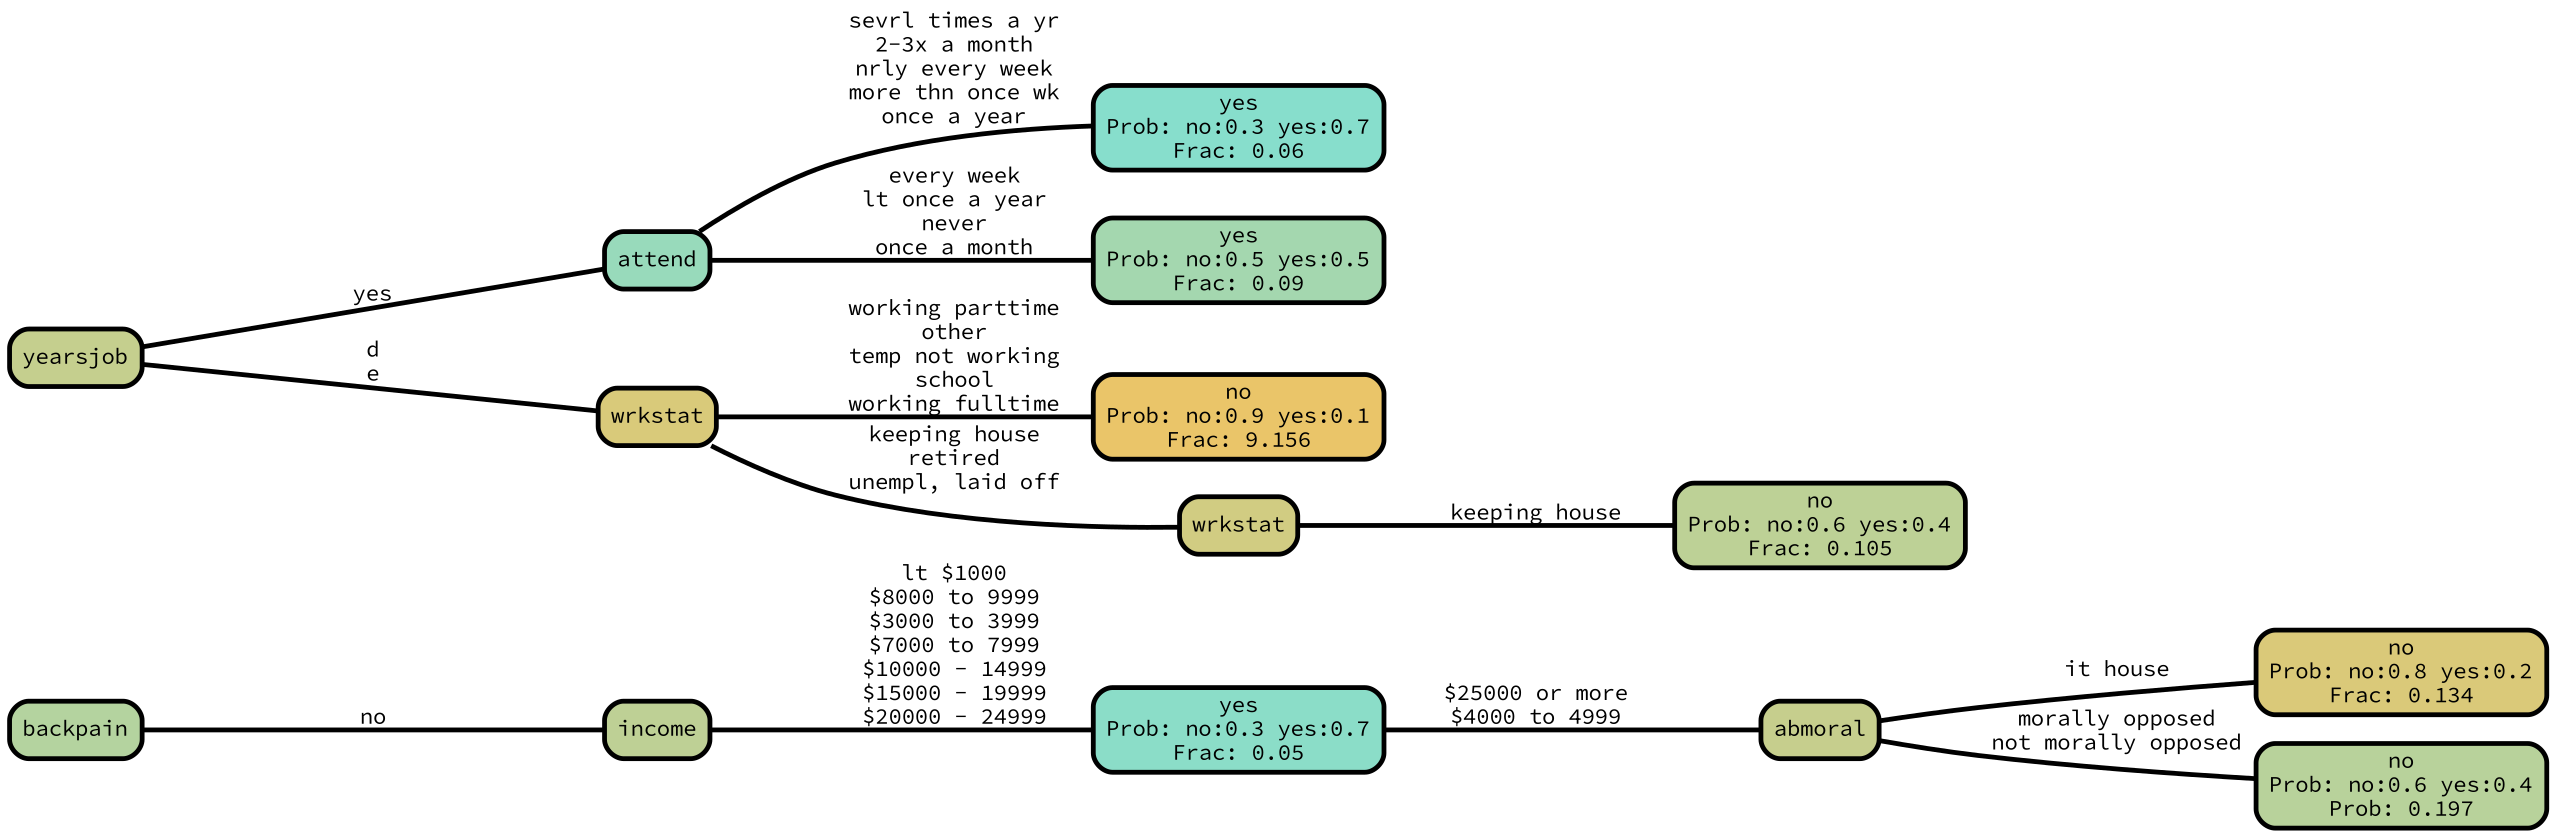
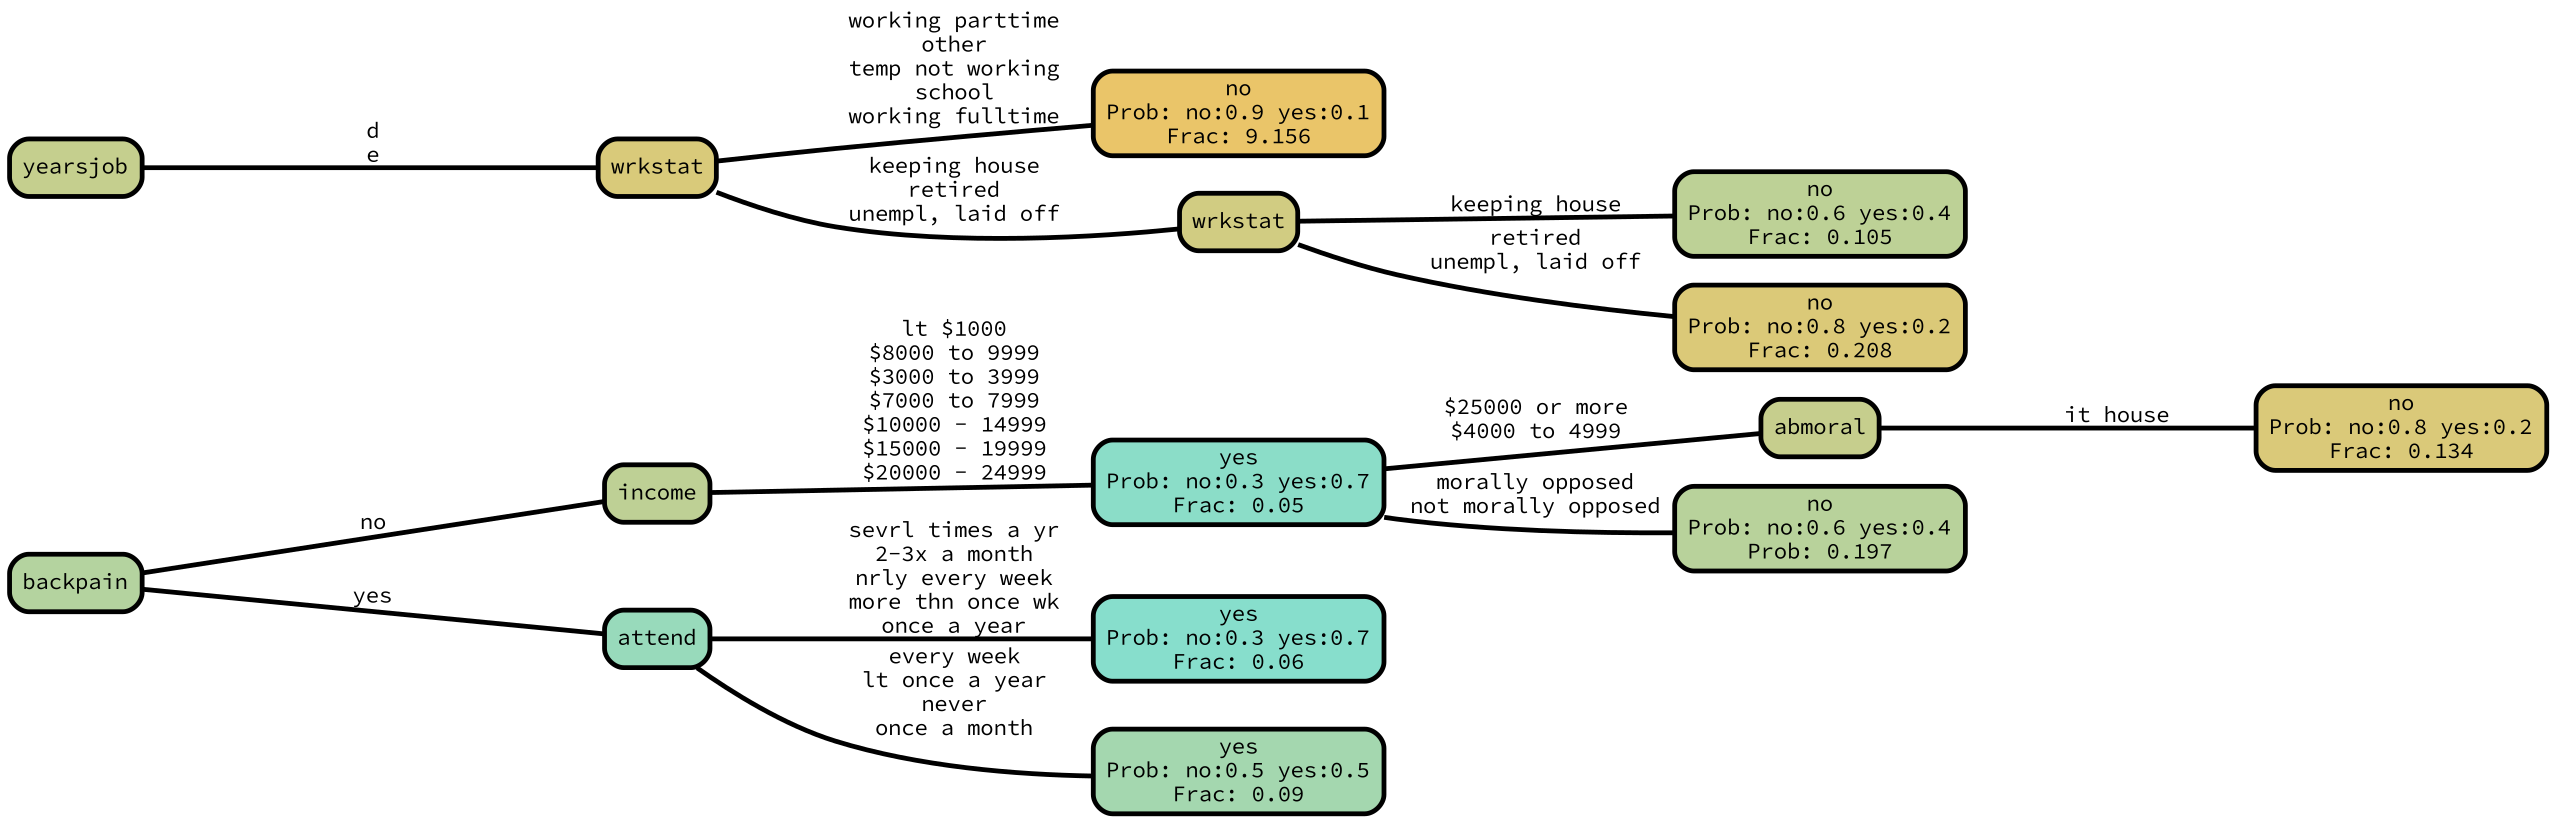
(373, 308) -> (373, 612)
none -> (1820, 327)
(2067, 765) -> (1529, 530)
